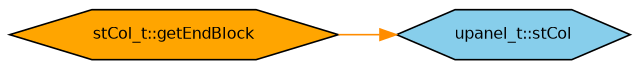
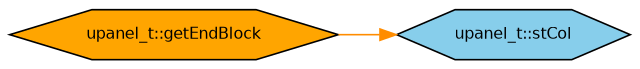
(174, 35) -> (174, 35)
